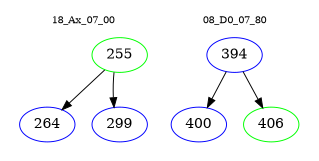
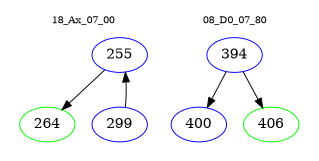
(120, 55) -> (120, 55)
(113, 85) -> (126, 95)
(47, 125) -> (47, 125)
